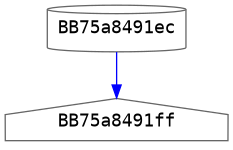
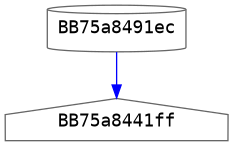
(117, 122) -> (117, 122)
